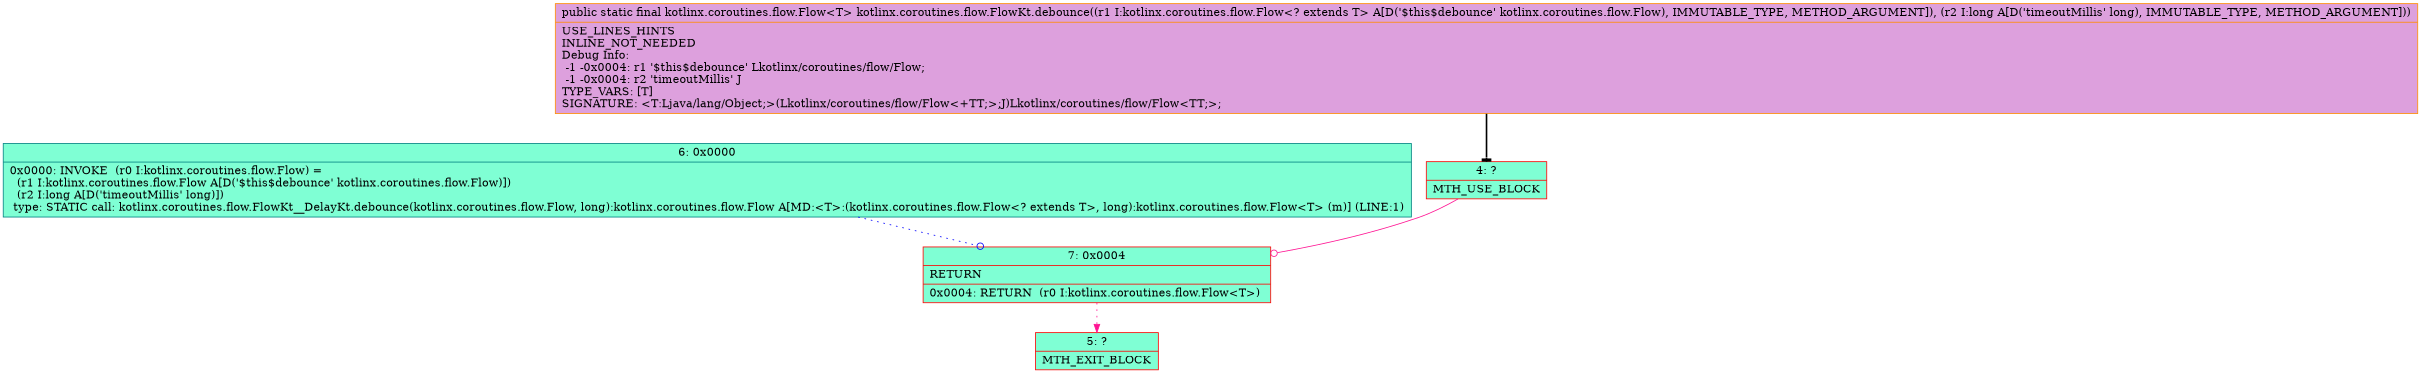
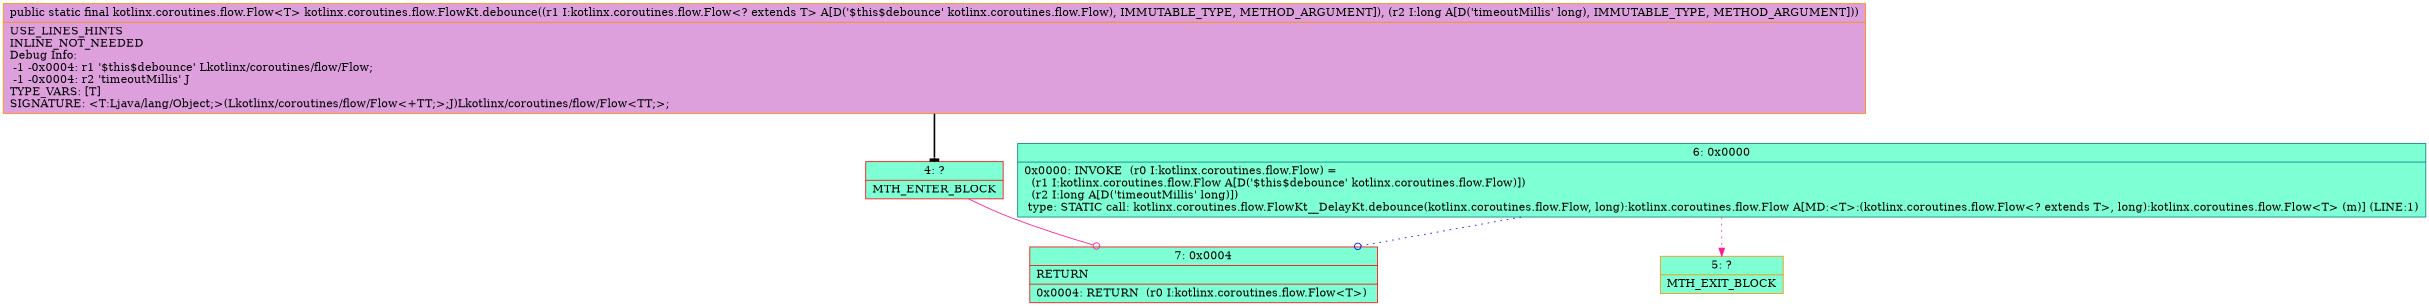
(1487, 189) -> (934, 189)
(1097, 314) -> (1722, 233)
(1097, 351) -> (1722, 275)
